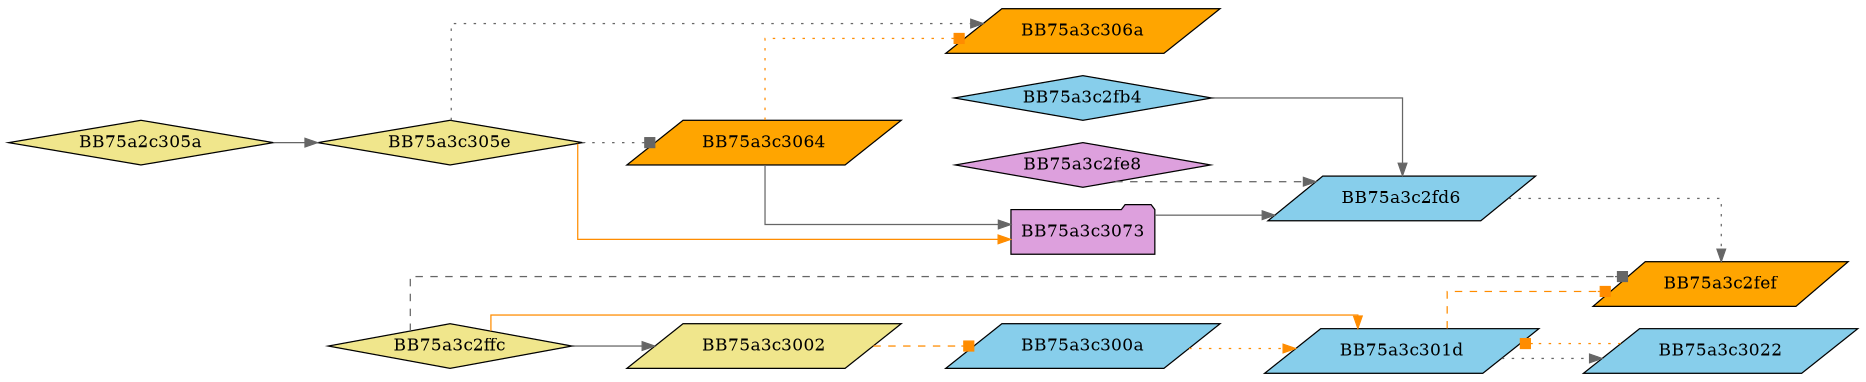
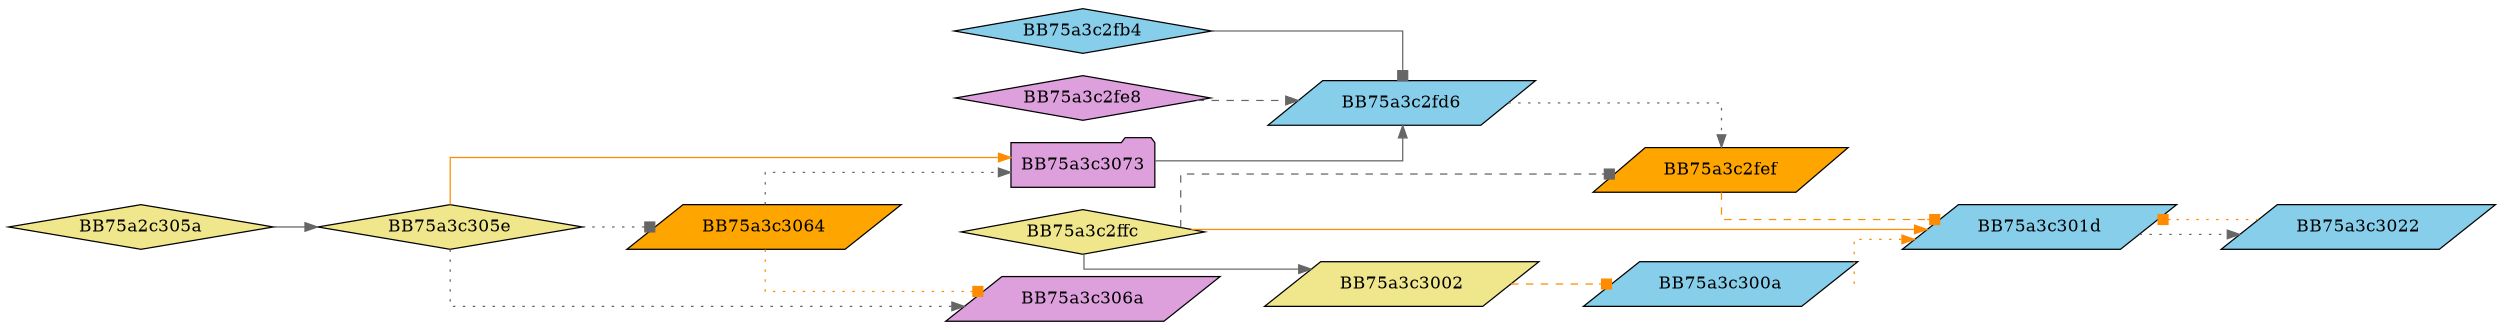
(1083, 31) -> (1083, 299)
(1340, 98) -> (1326, 31)
(852, 224) -> (866, 172)
(1504, 291) -> (1811, 220)
